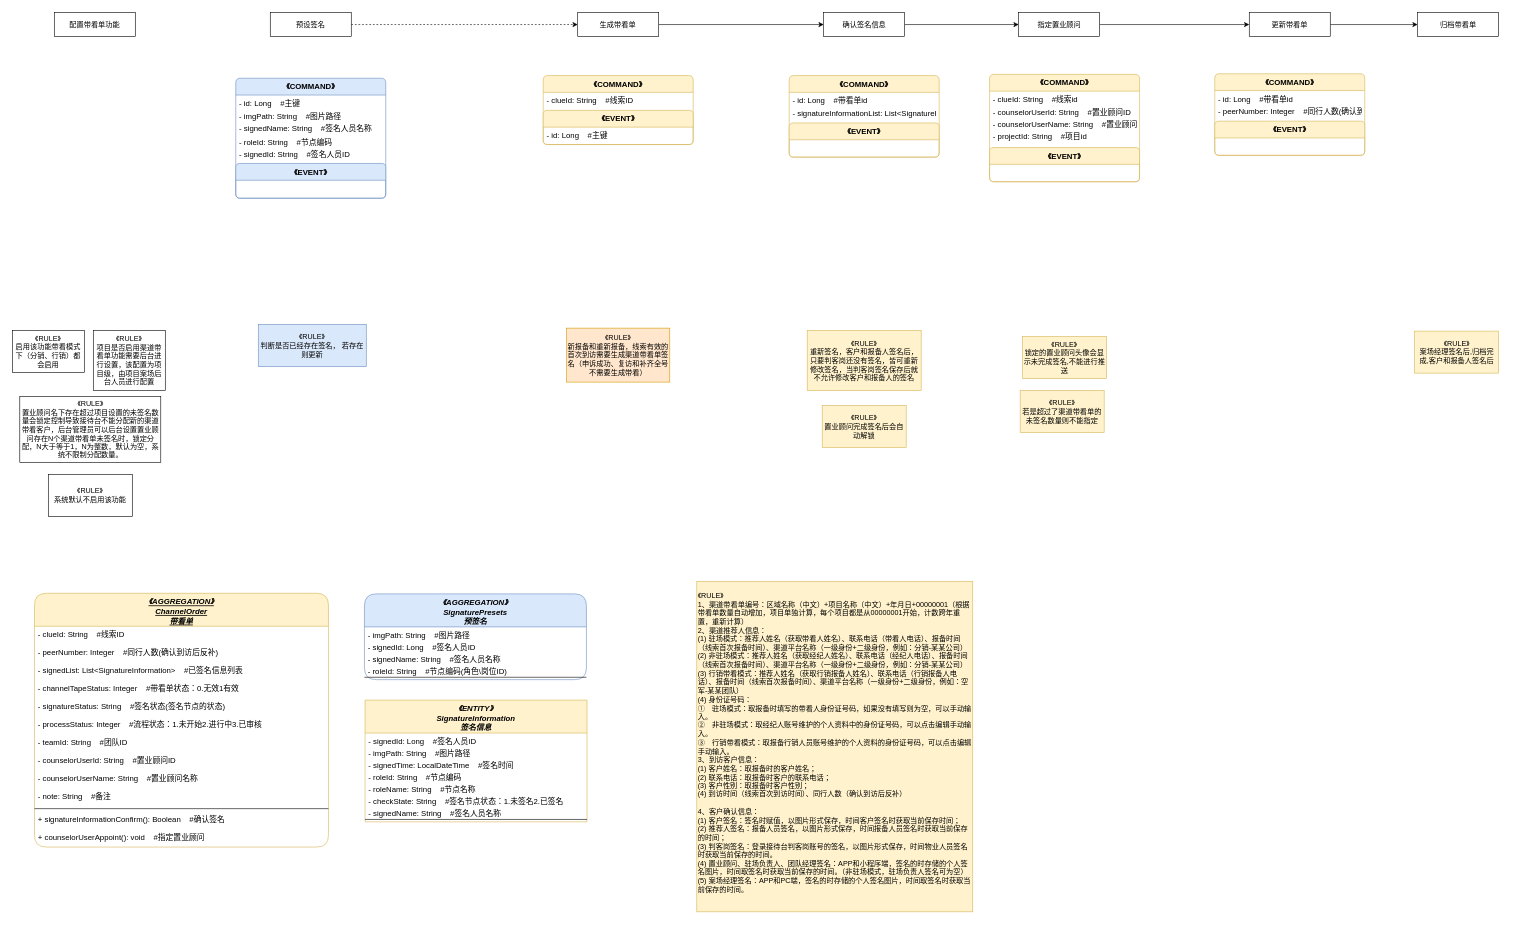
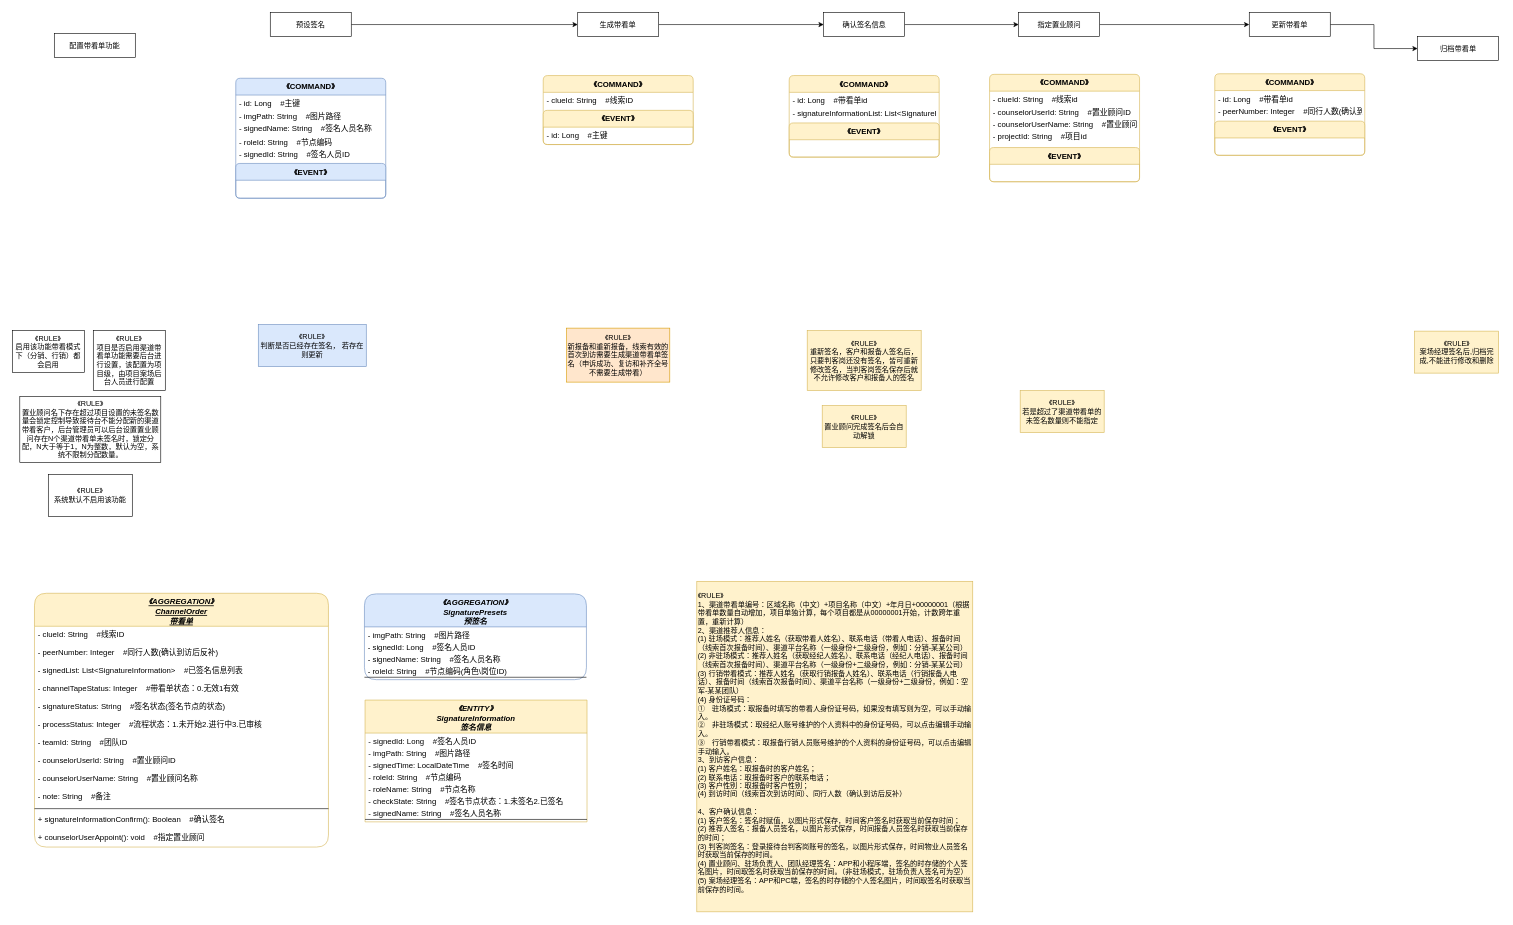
(95, 24) -> (95, 45)
(462, 24) -> (462, 24)
(1458, 24) -> (1458, 48)
(1457, 352) -> (1457, 352)
(1065, 357) -> none
